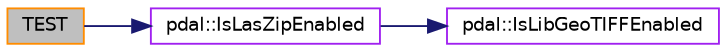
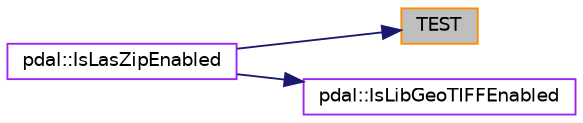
(108, 26) -> (310, 41)
